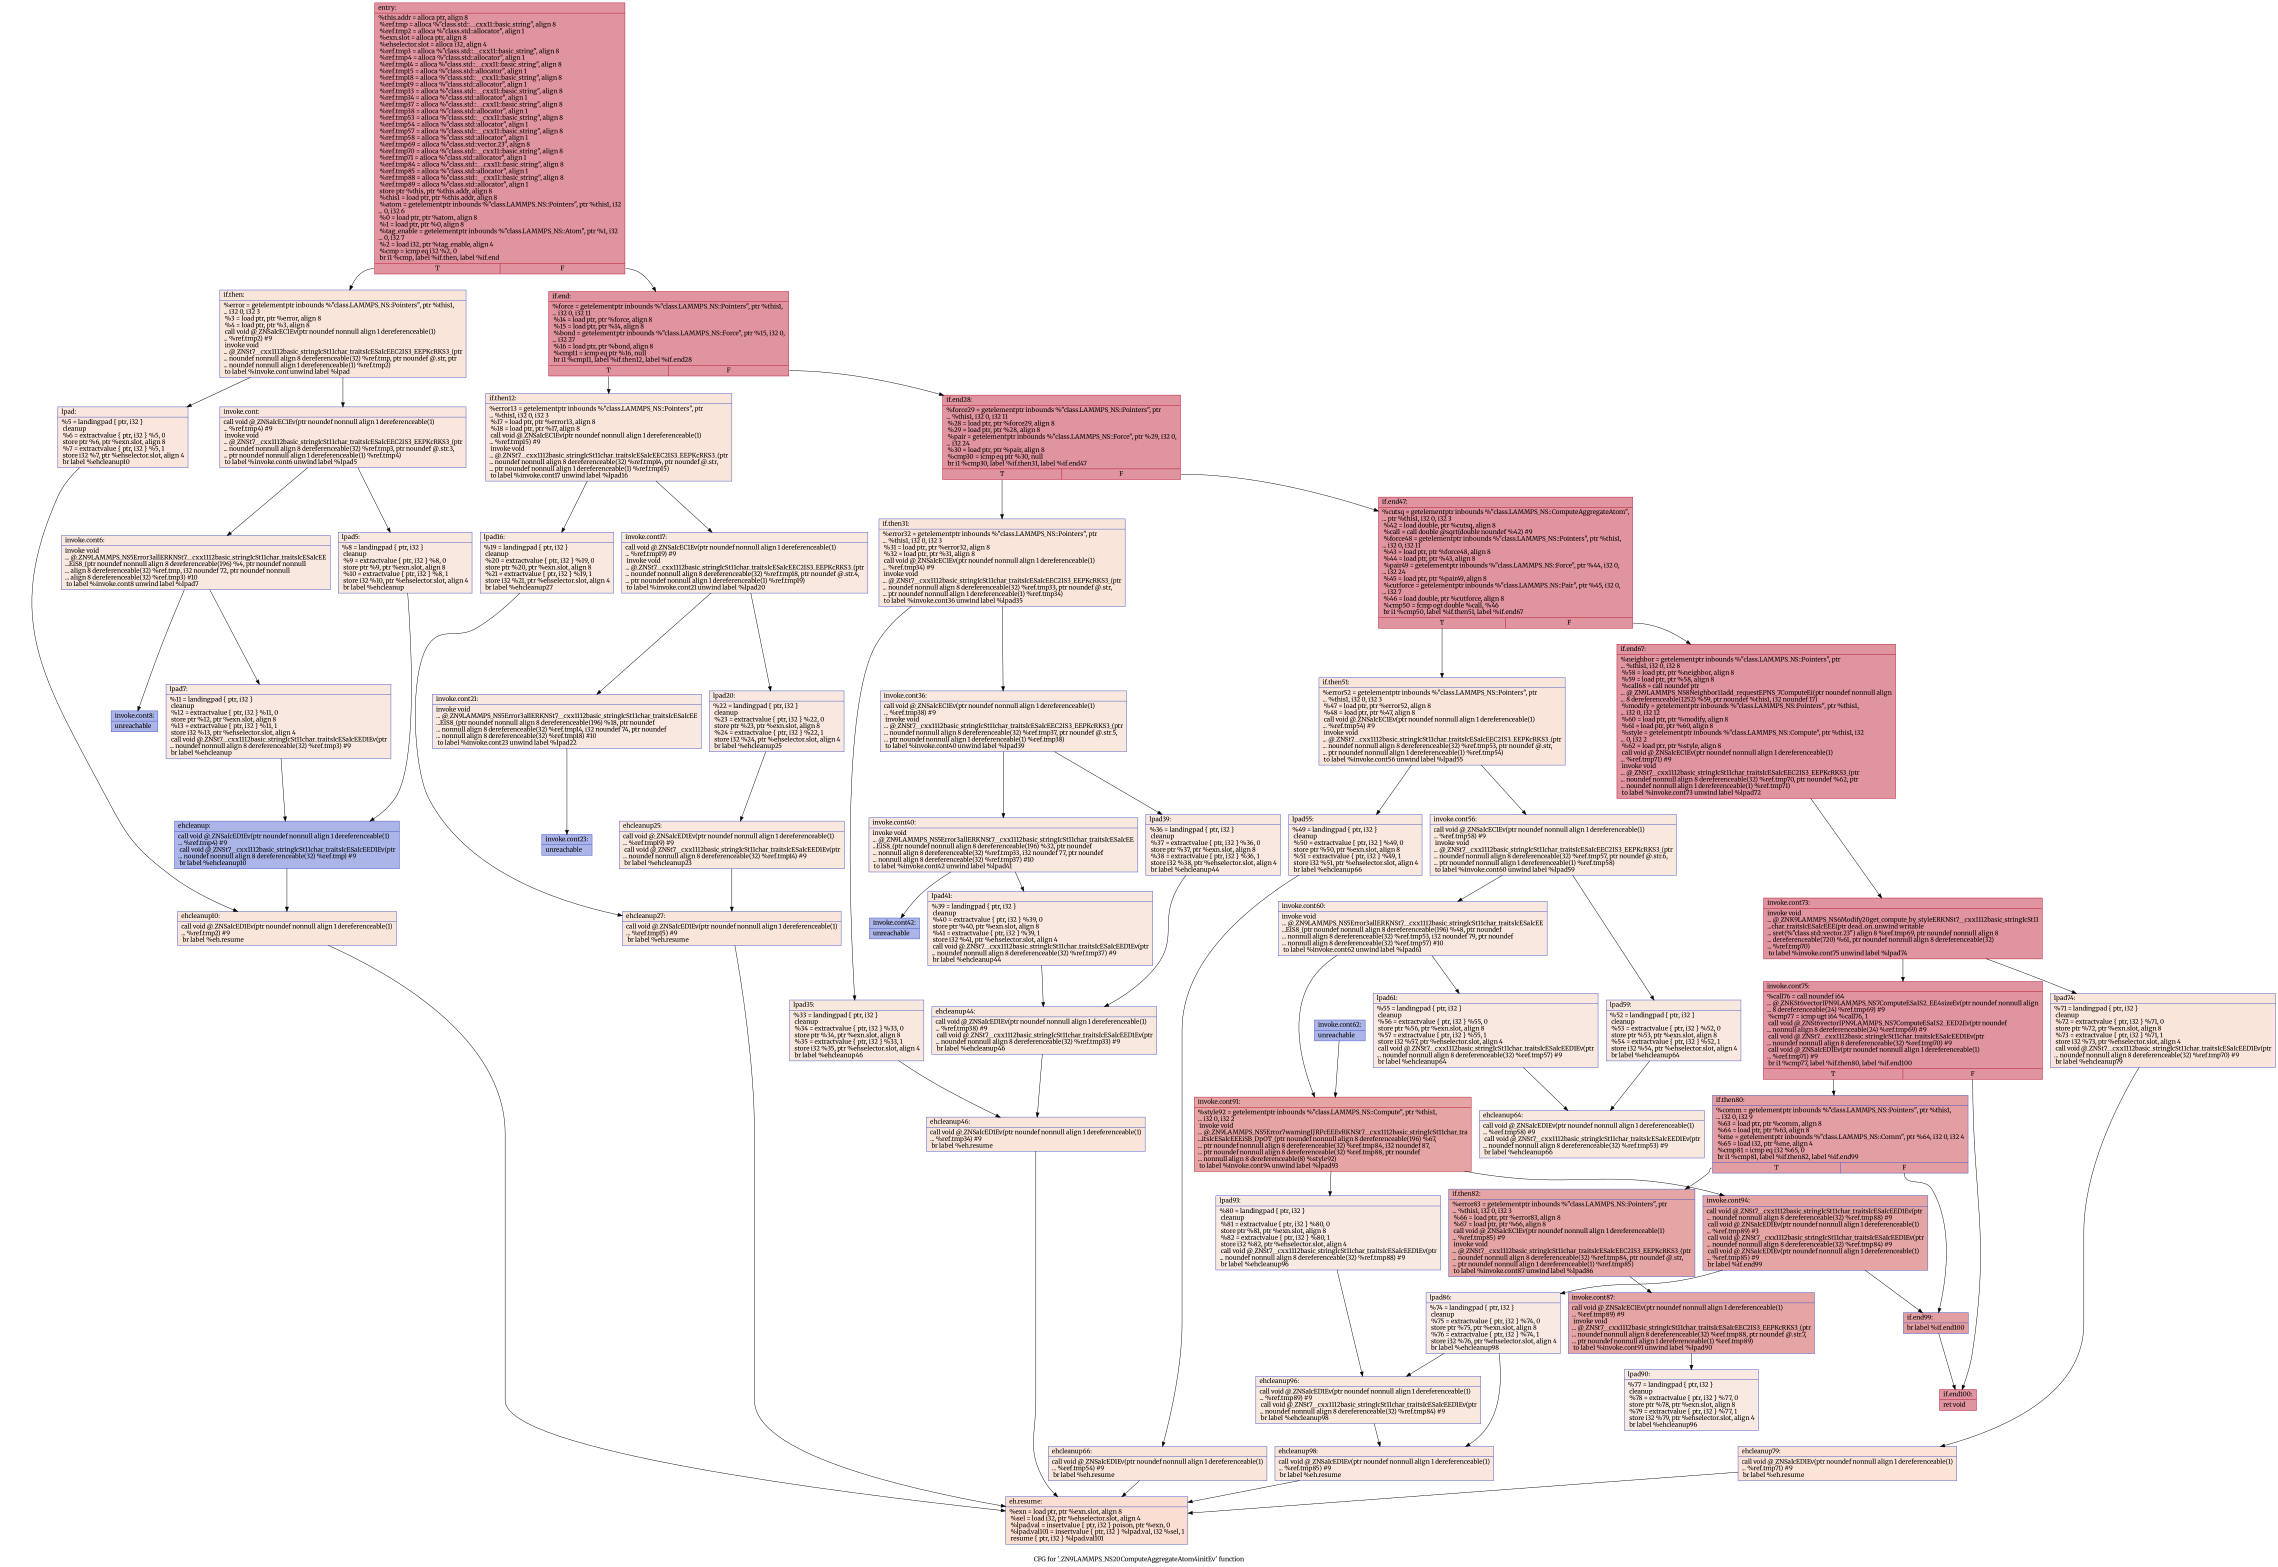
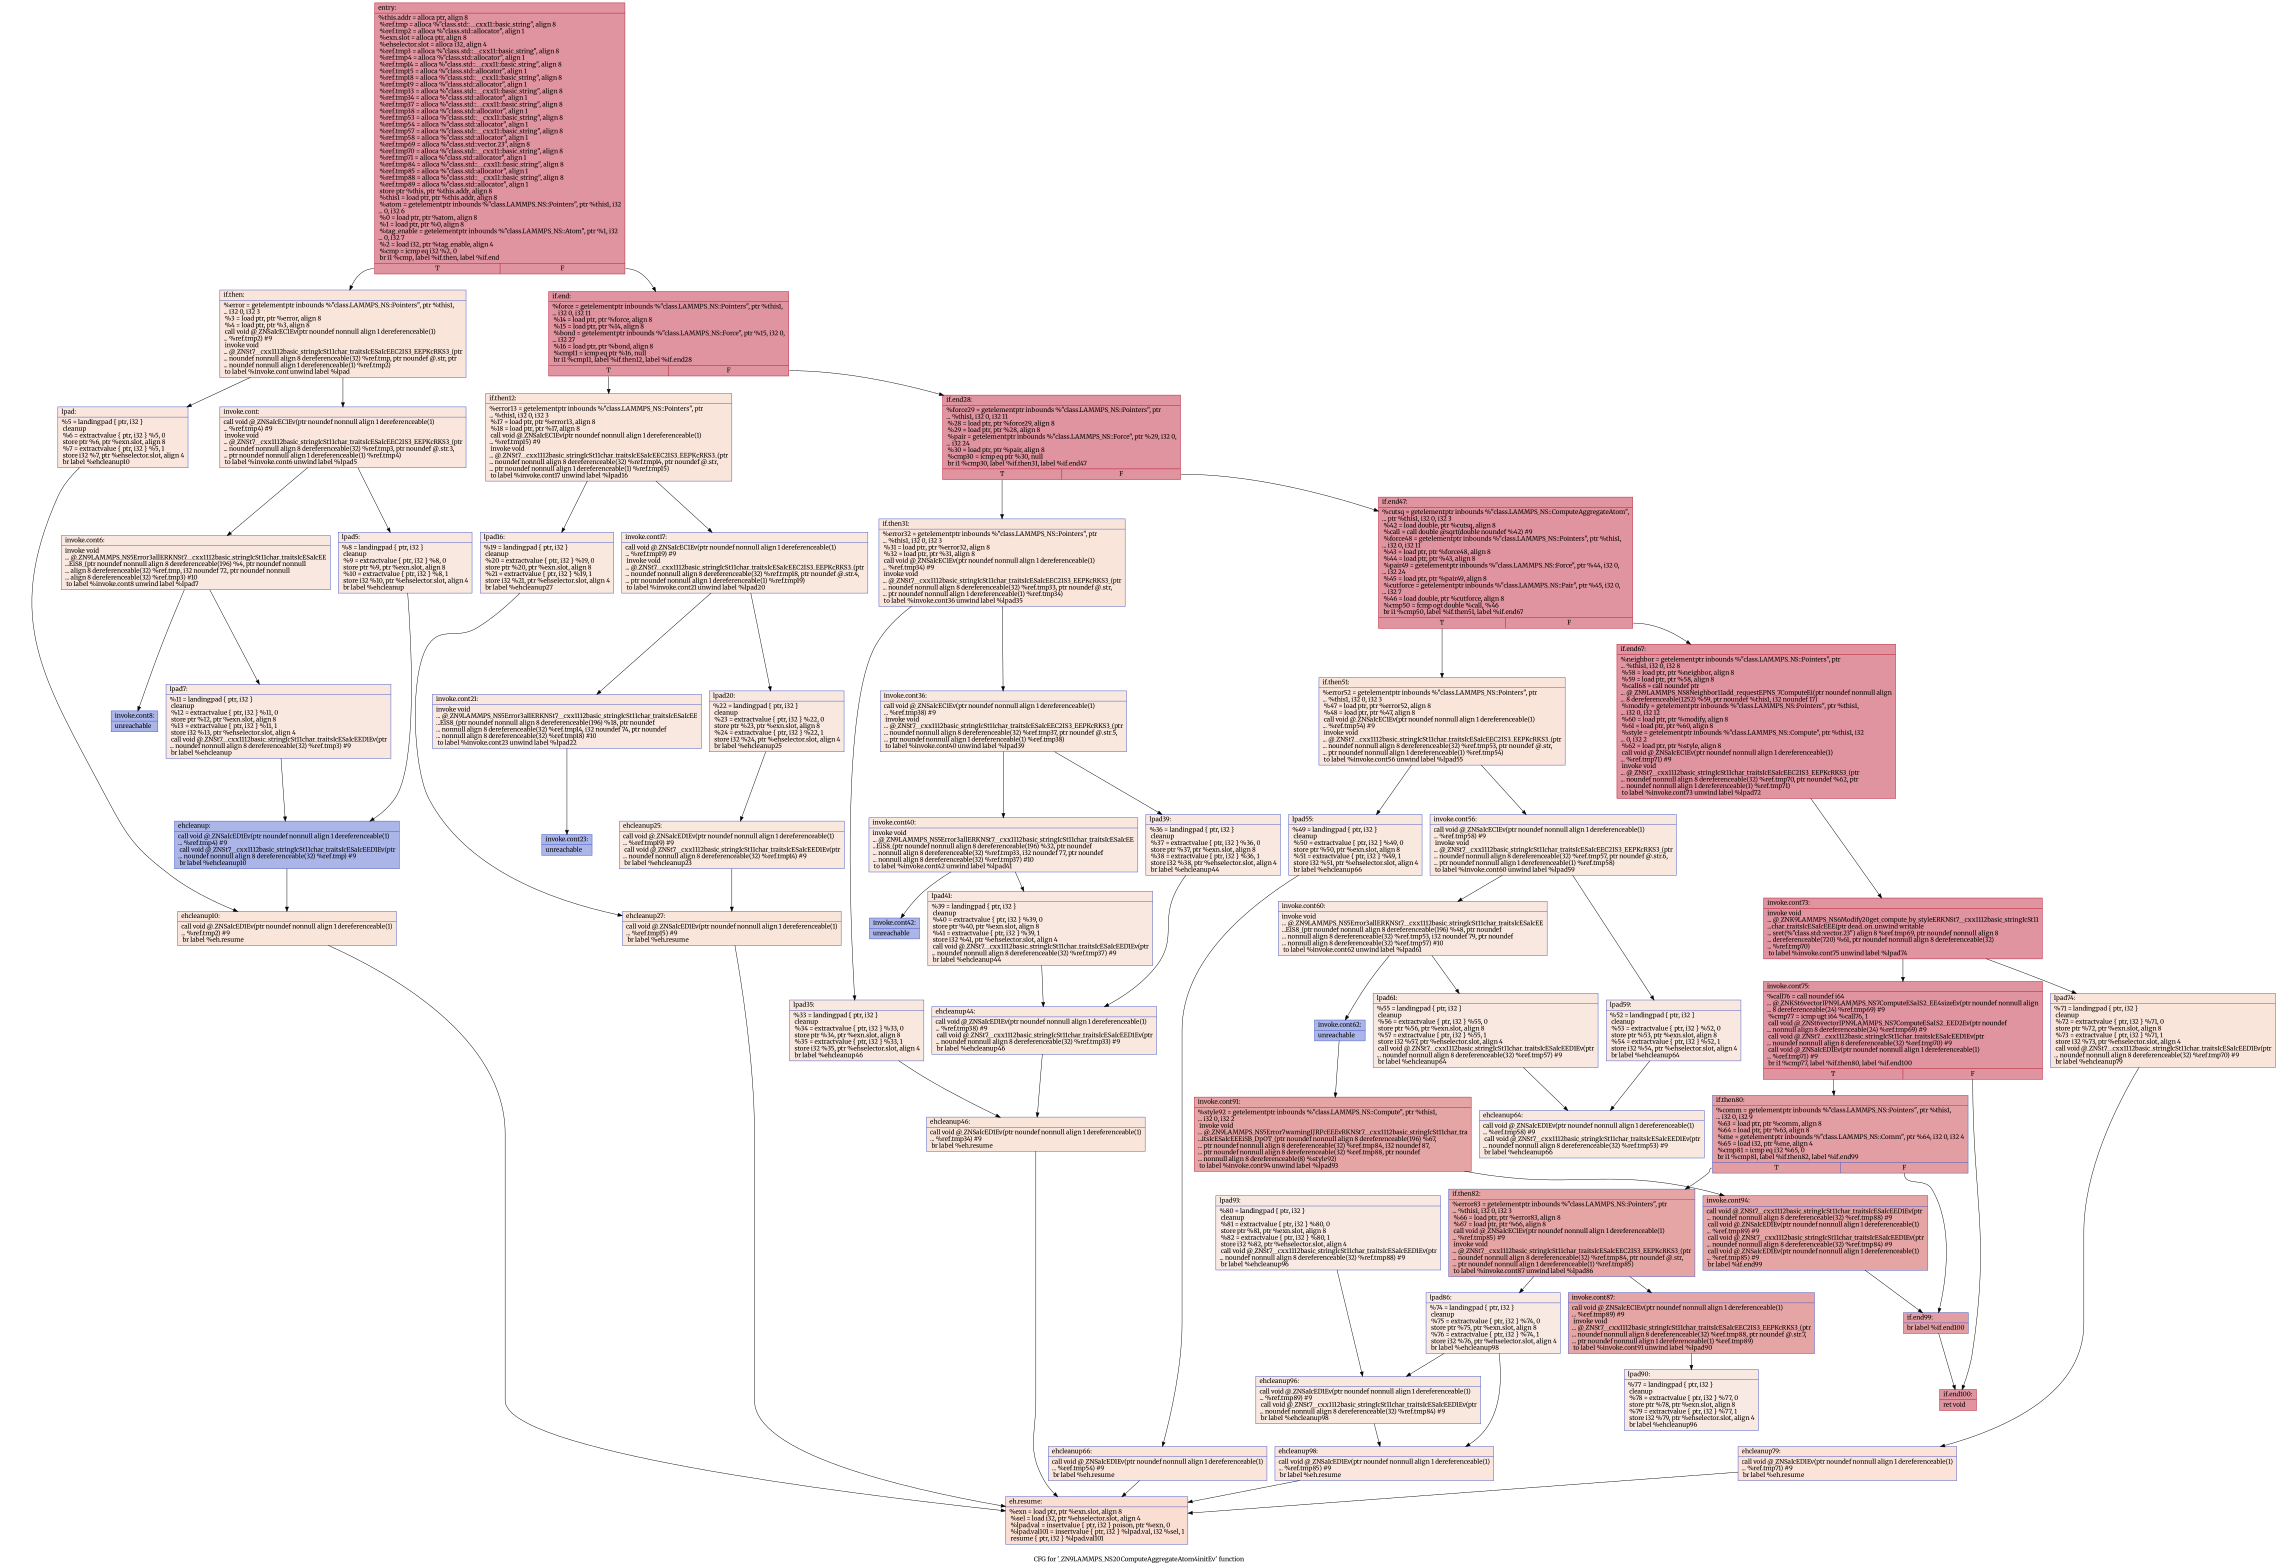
(1299, 1018) -> (1367, 985)
(1331, 1181) -> none
(1733, 1231) -> (1733, 1231)
(1644, 1284) -> (1528, 1283)
